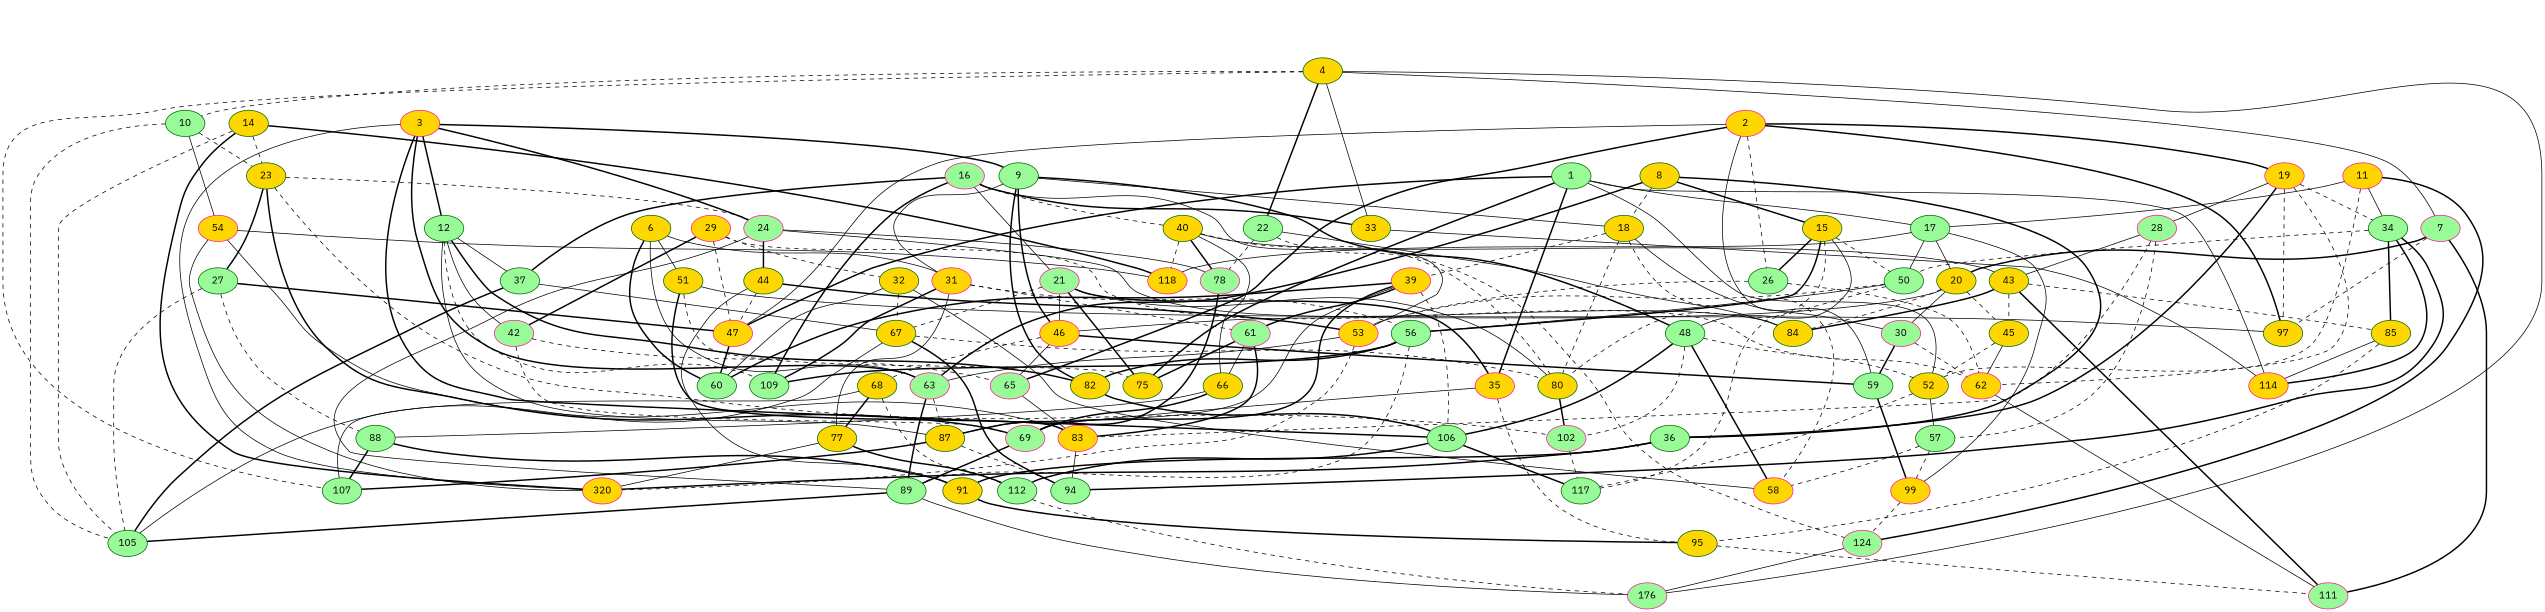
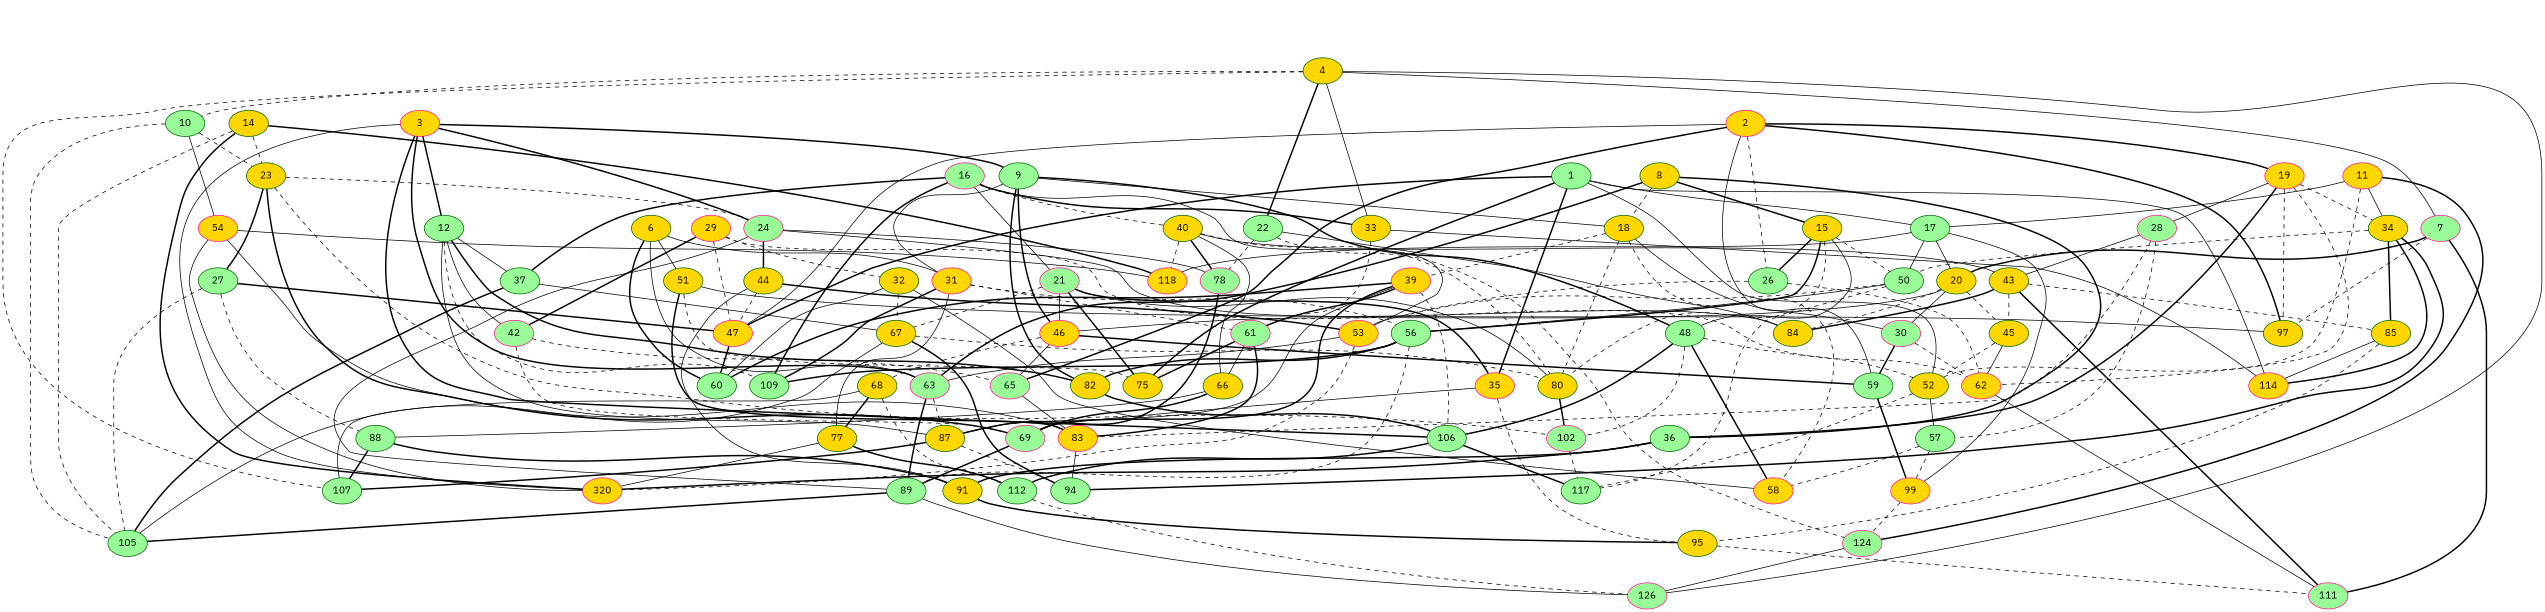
(2388, 228) -> (2388, 228)
none -> (1356, 291)
(1647, 596) -> (1647, 596)
